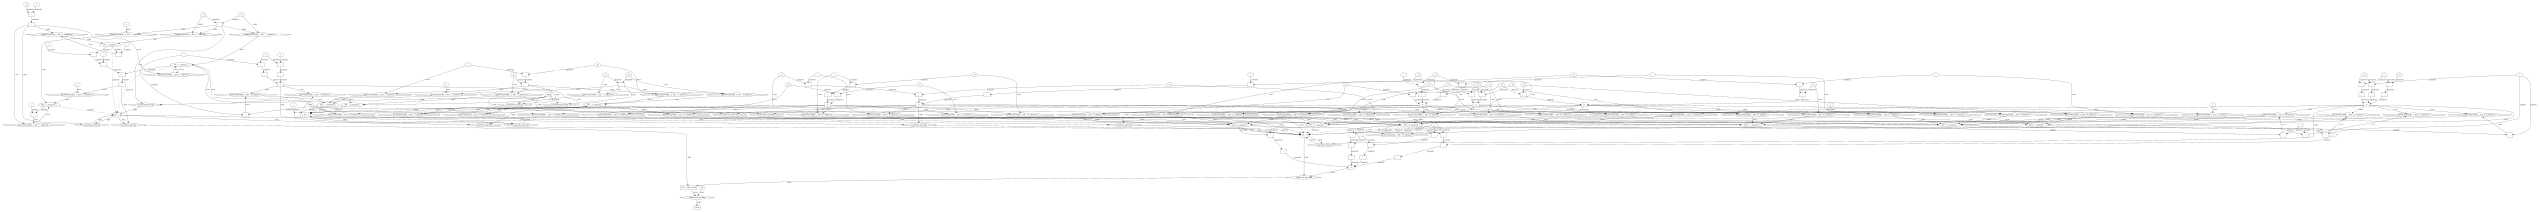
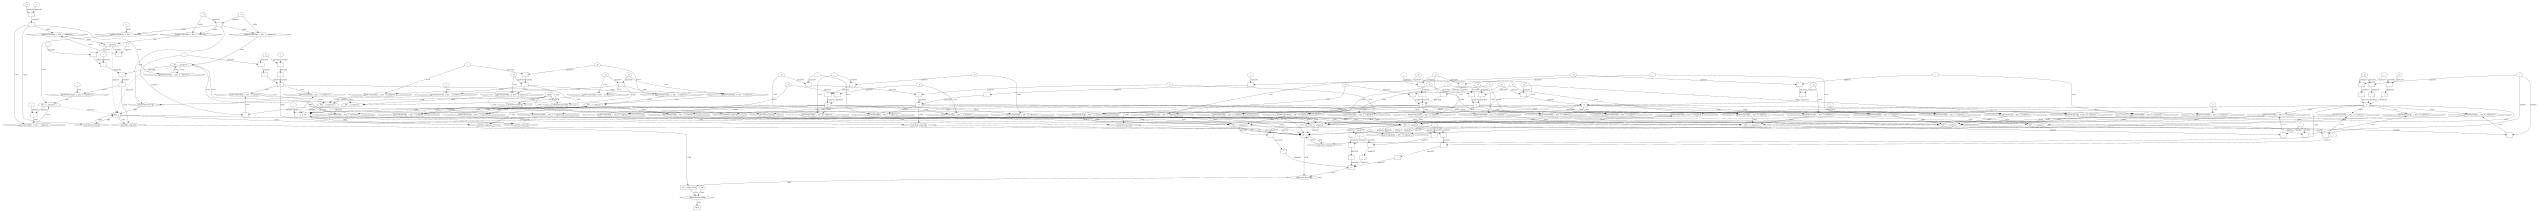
none -> (1209, 117)
(2065, 120) -> none
